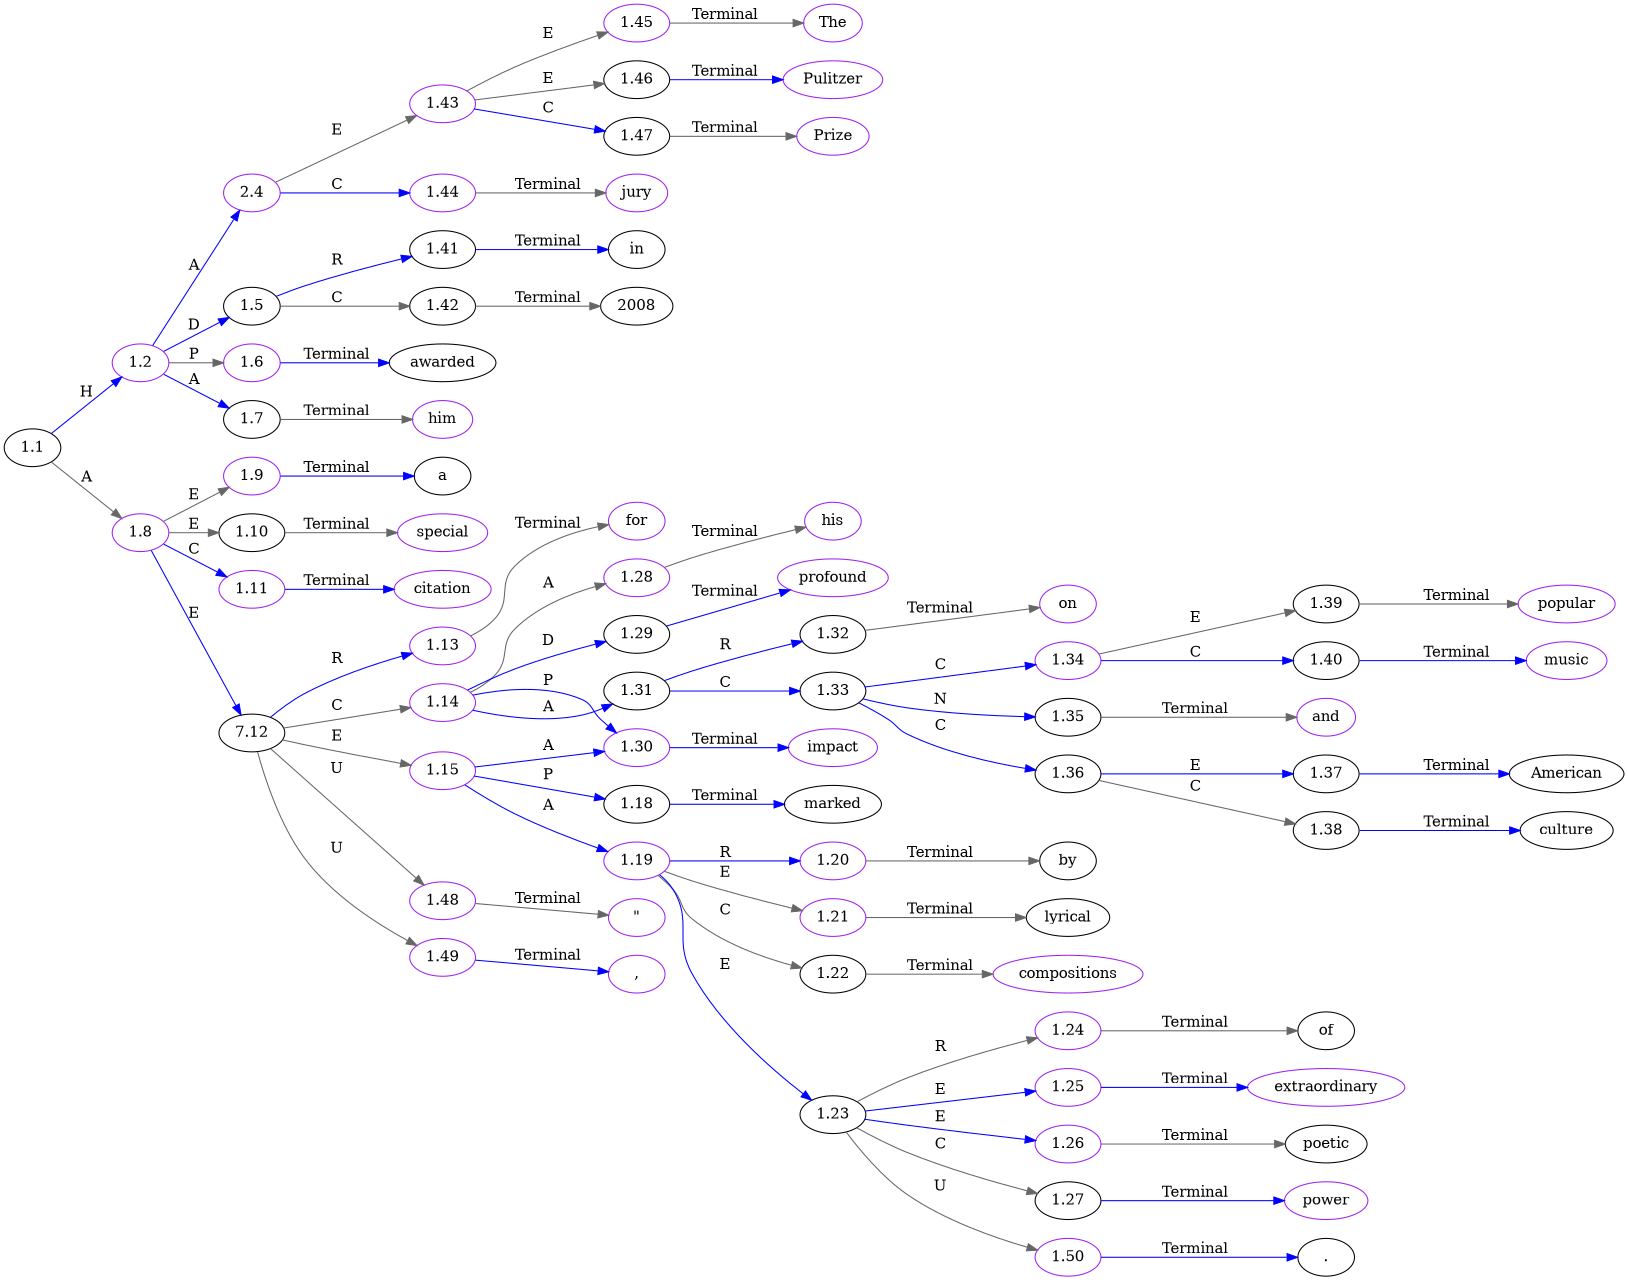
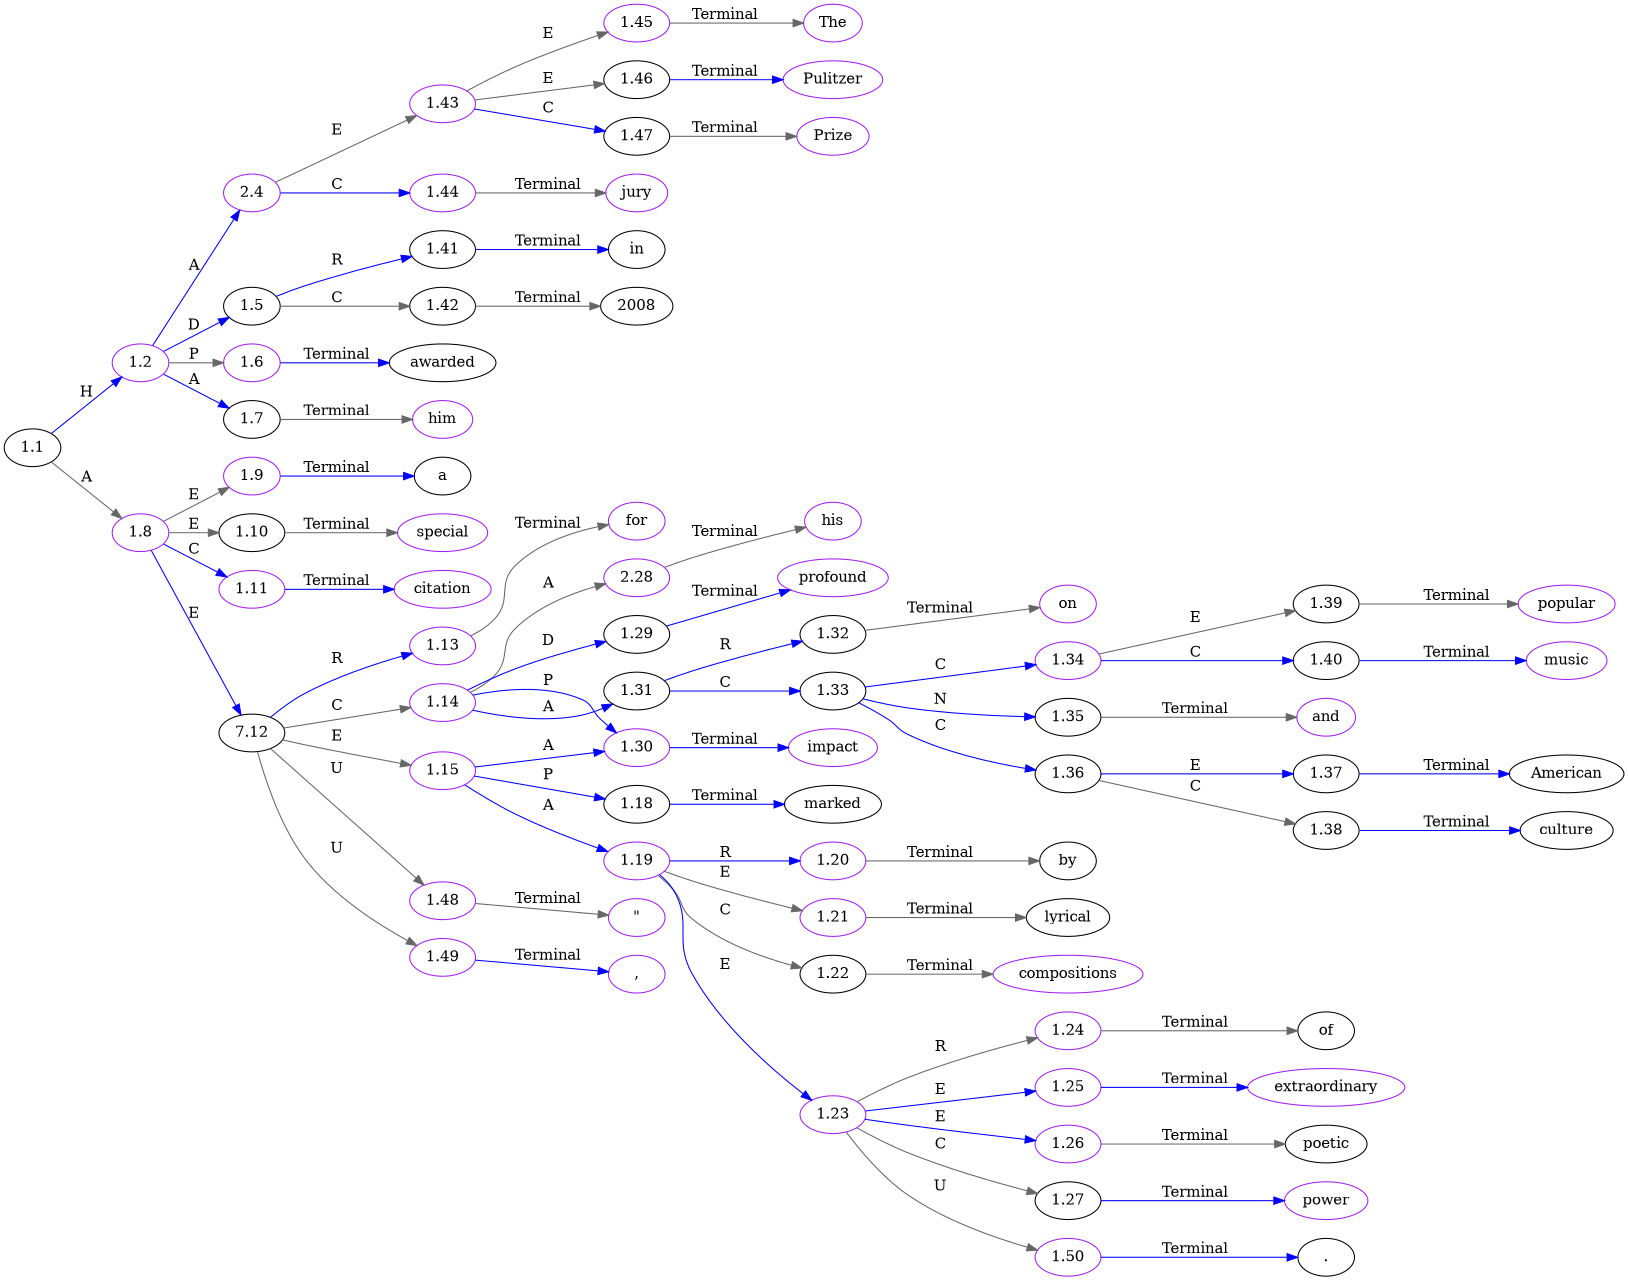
(637, 578) -> (637, 578)
(833, 1115) -> (833, 1115)
